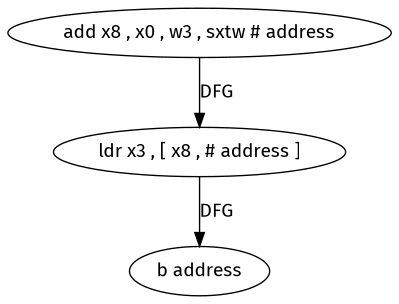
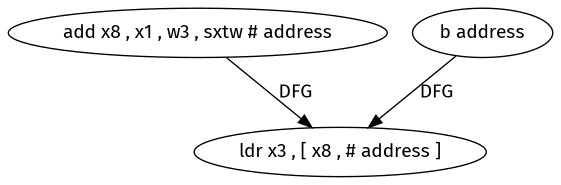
(200, 33) -> (198, 33)
(200, 205) -> (417, 88)
